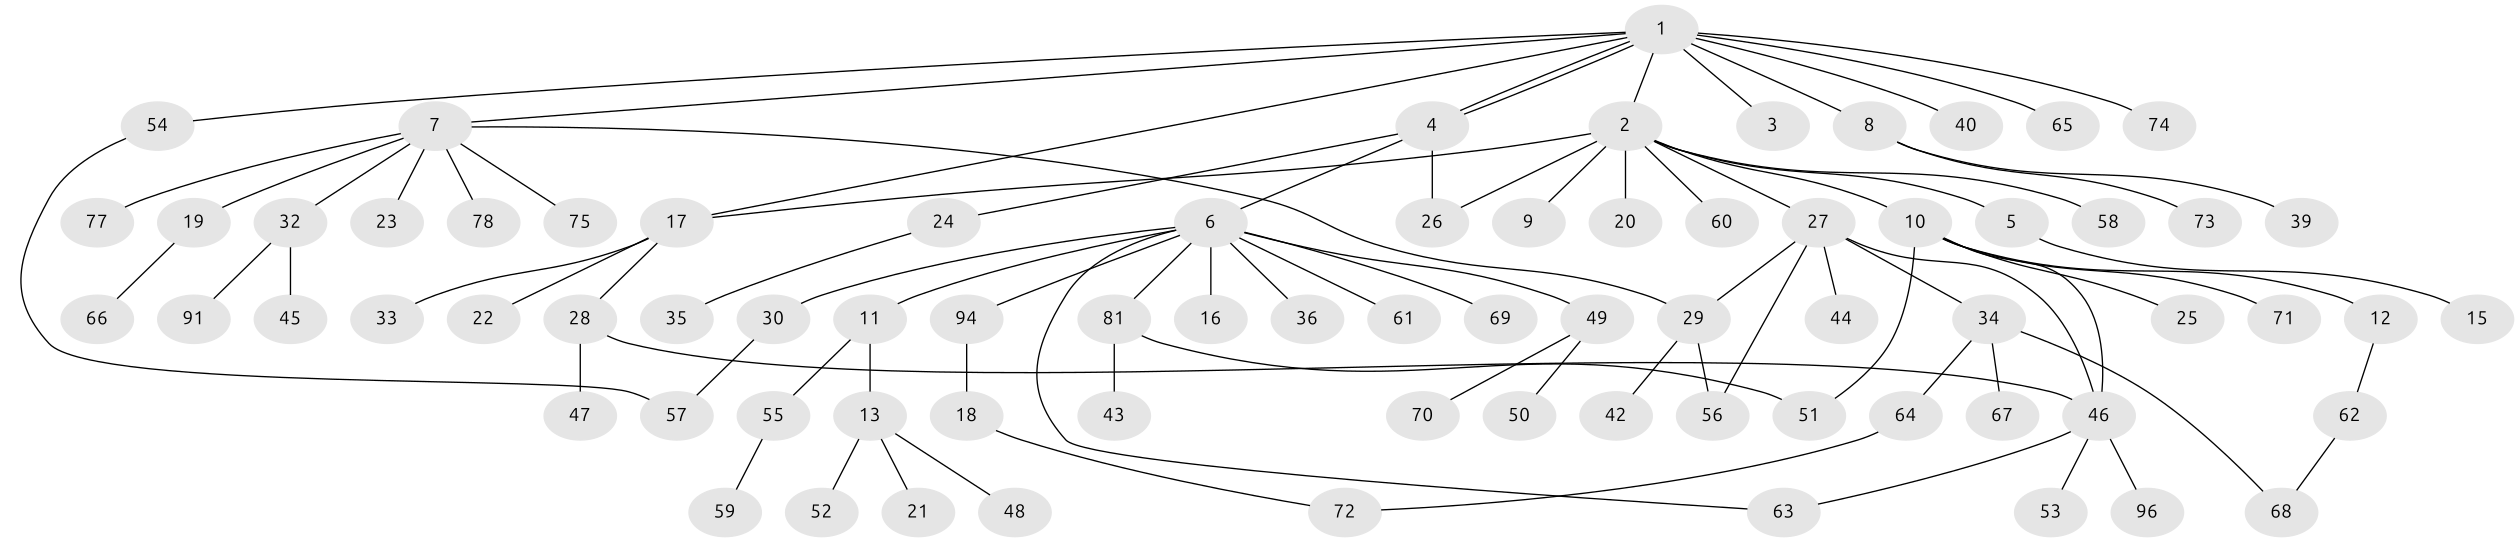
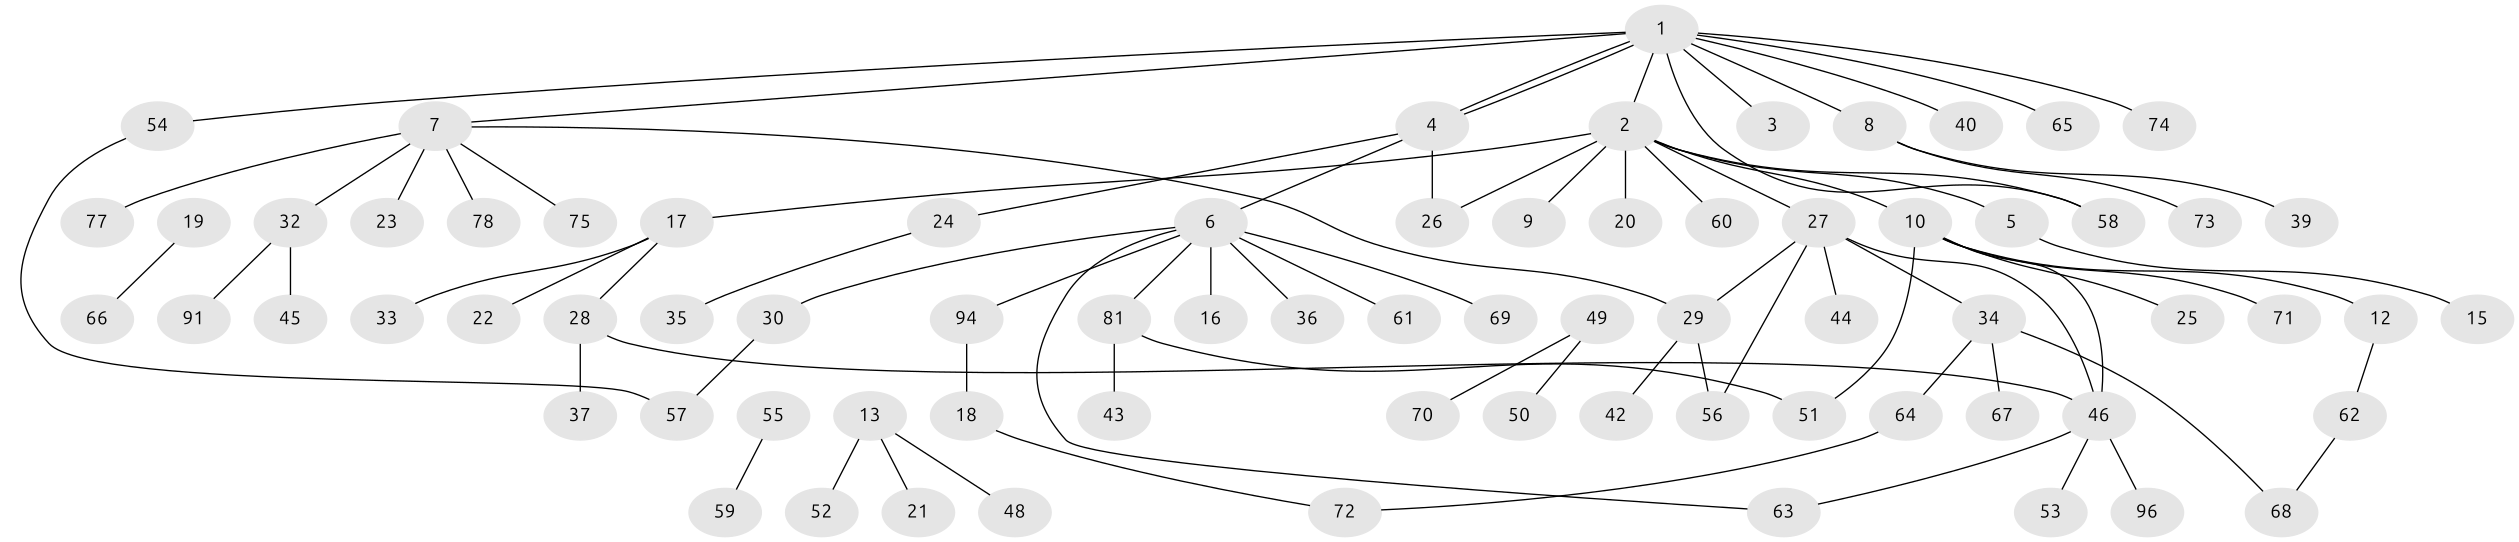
(1169, 126) -> (1879, 191)
(312, 171) -> none
(1408, 264) -> none
(870, 319) -> none
(580, 416) -> (580, 416)
